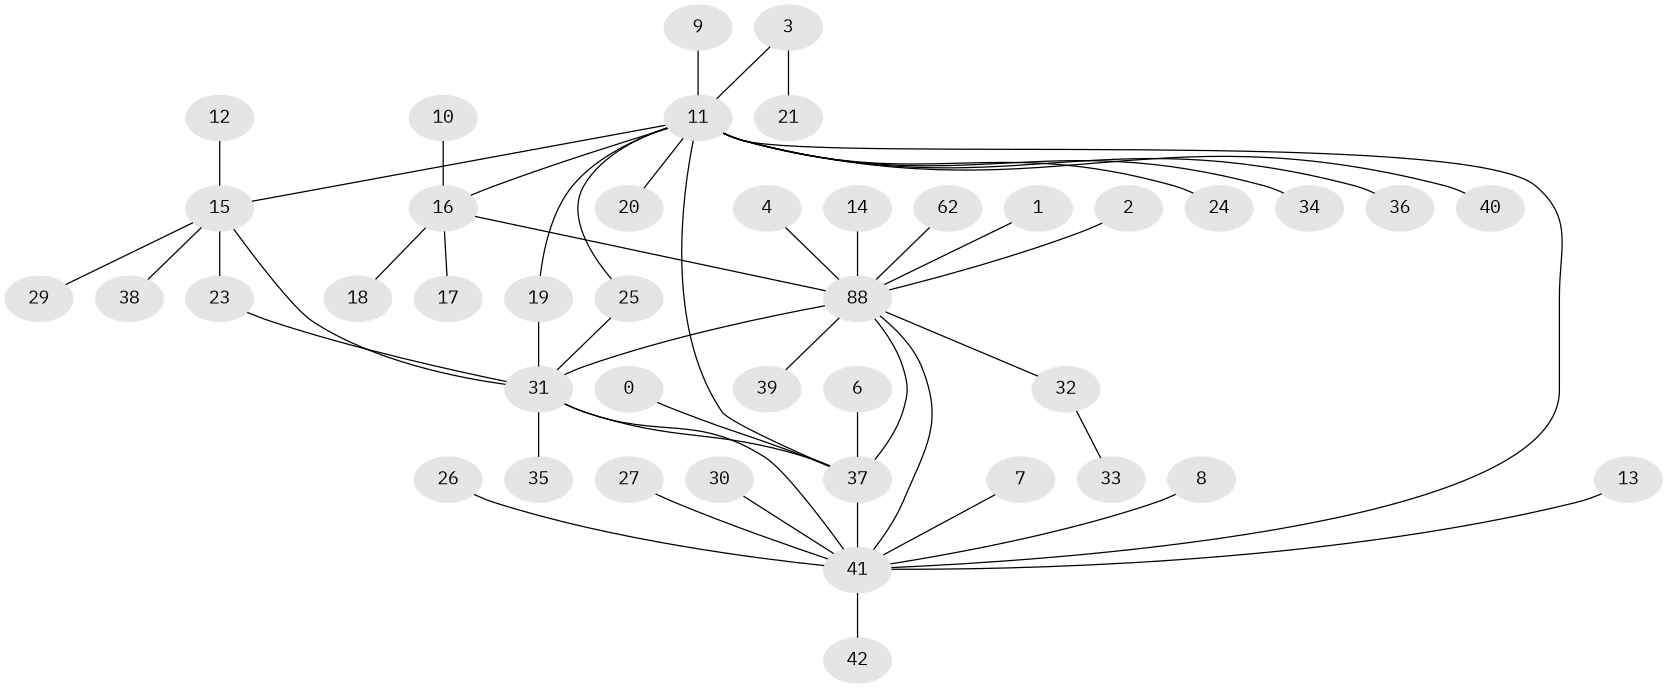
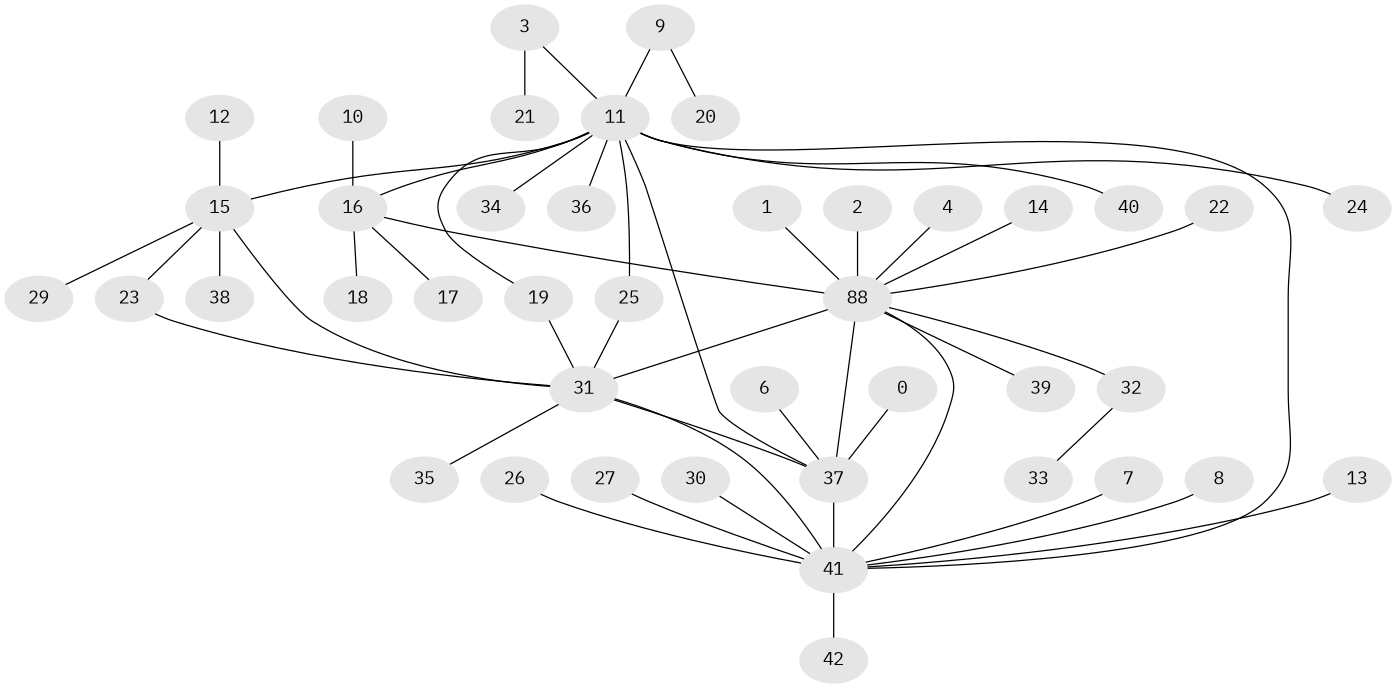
(664, 163) -> (683, 73)
(948, 208) -> (1219, 208)
